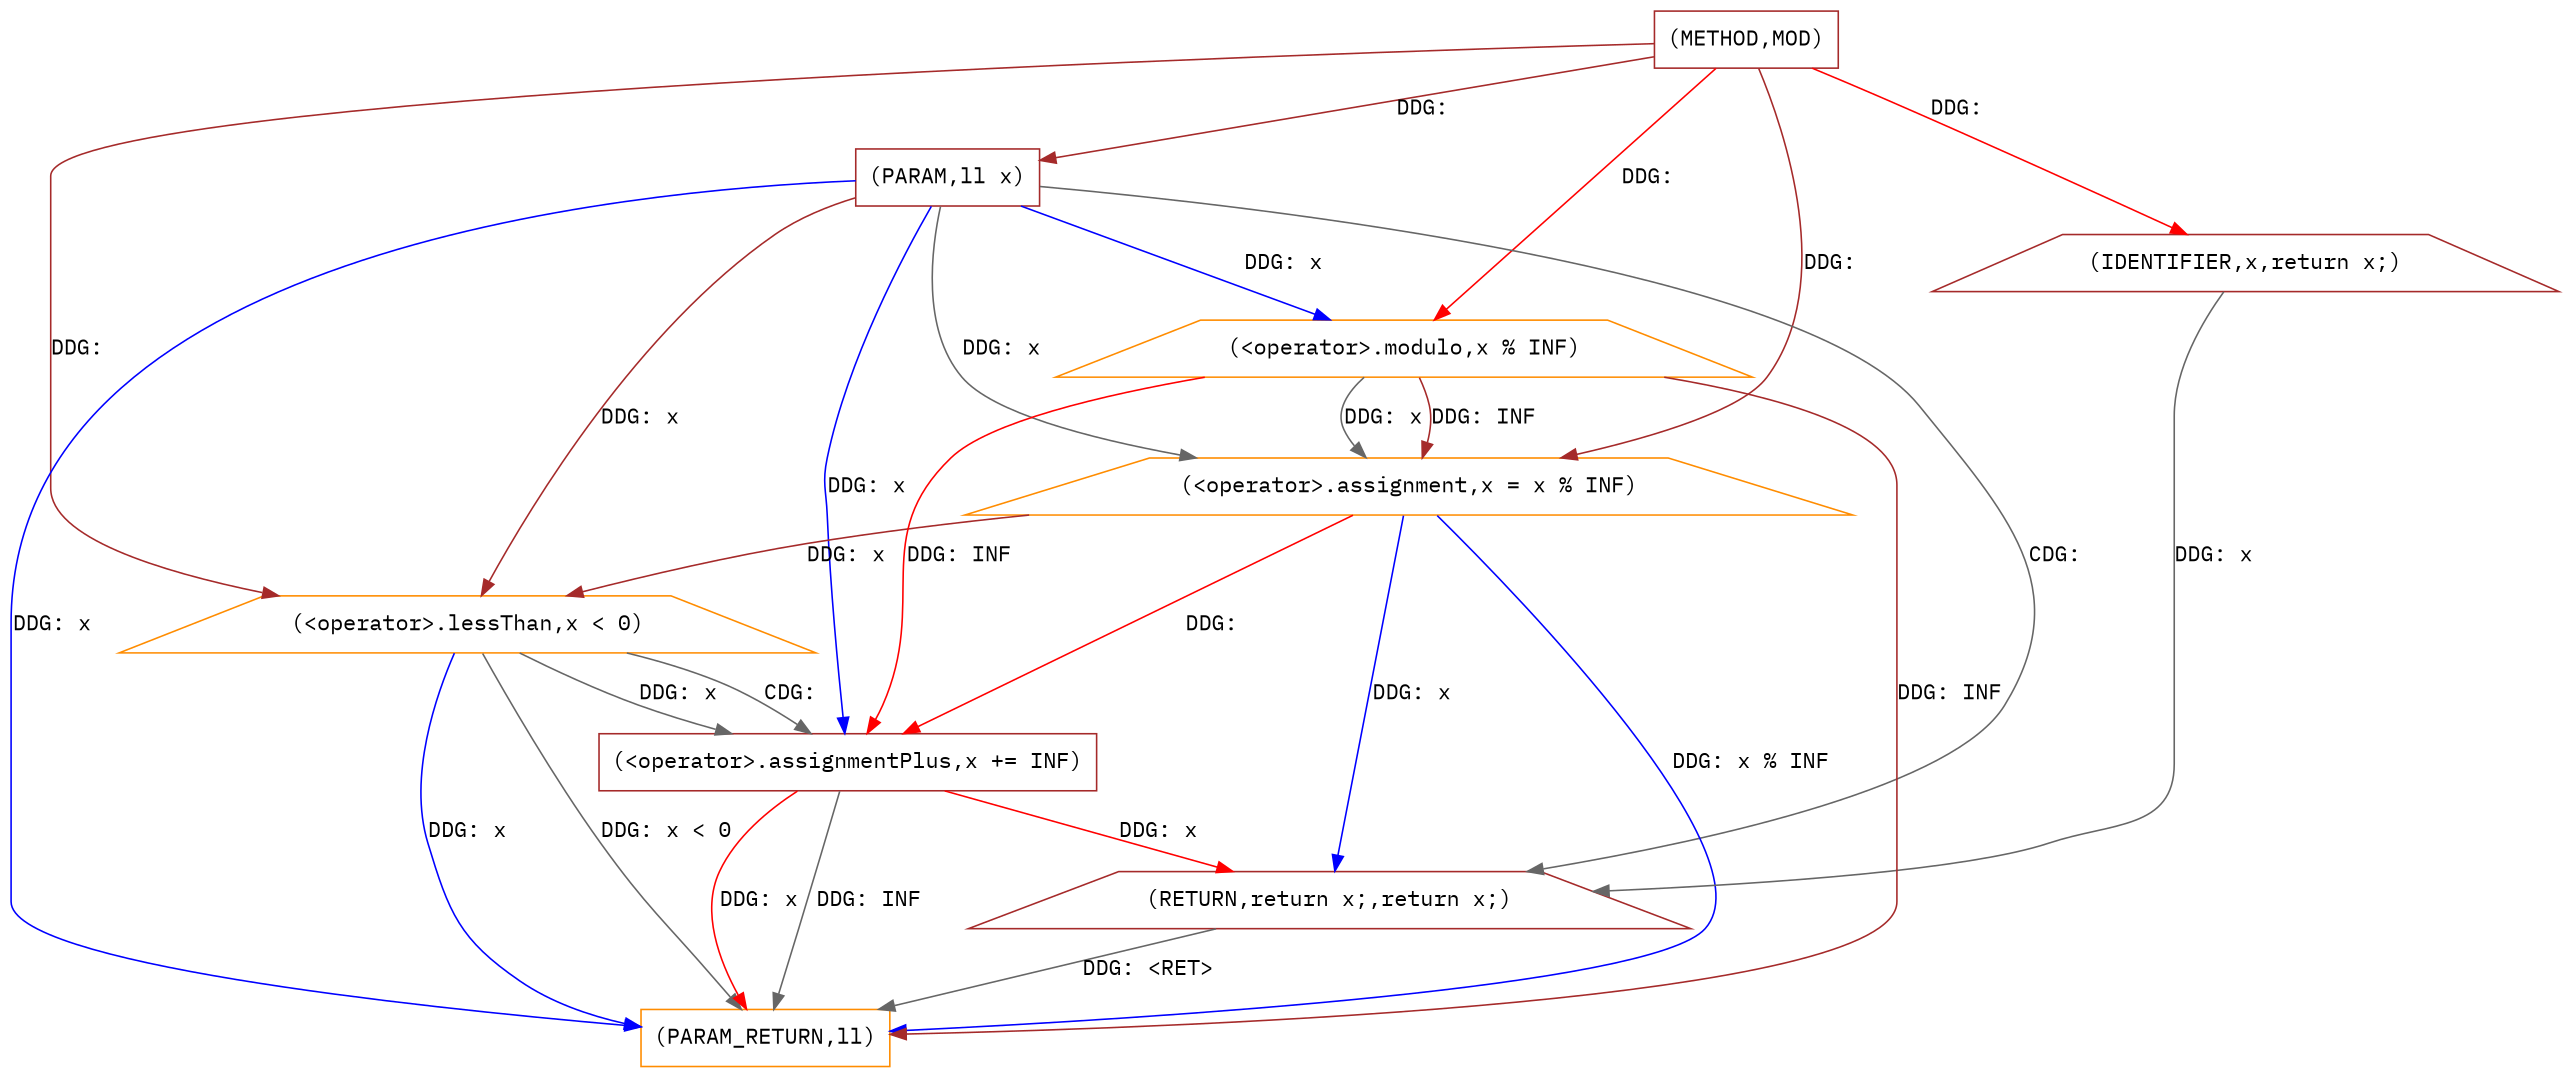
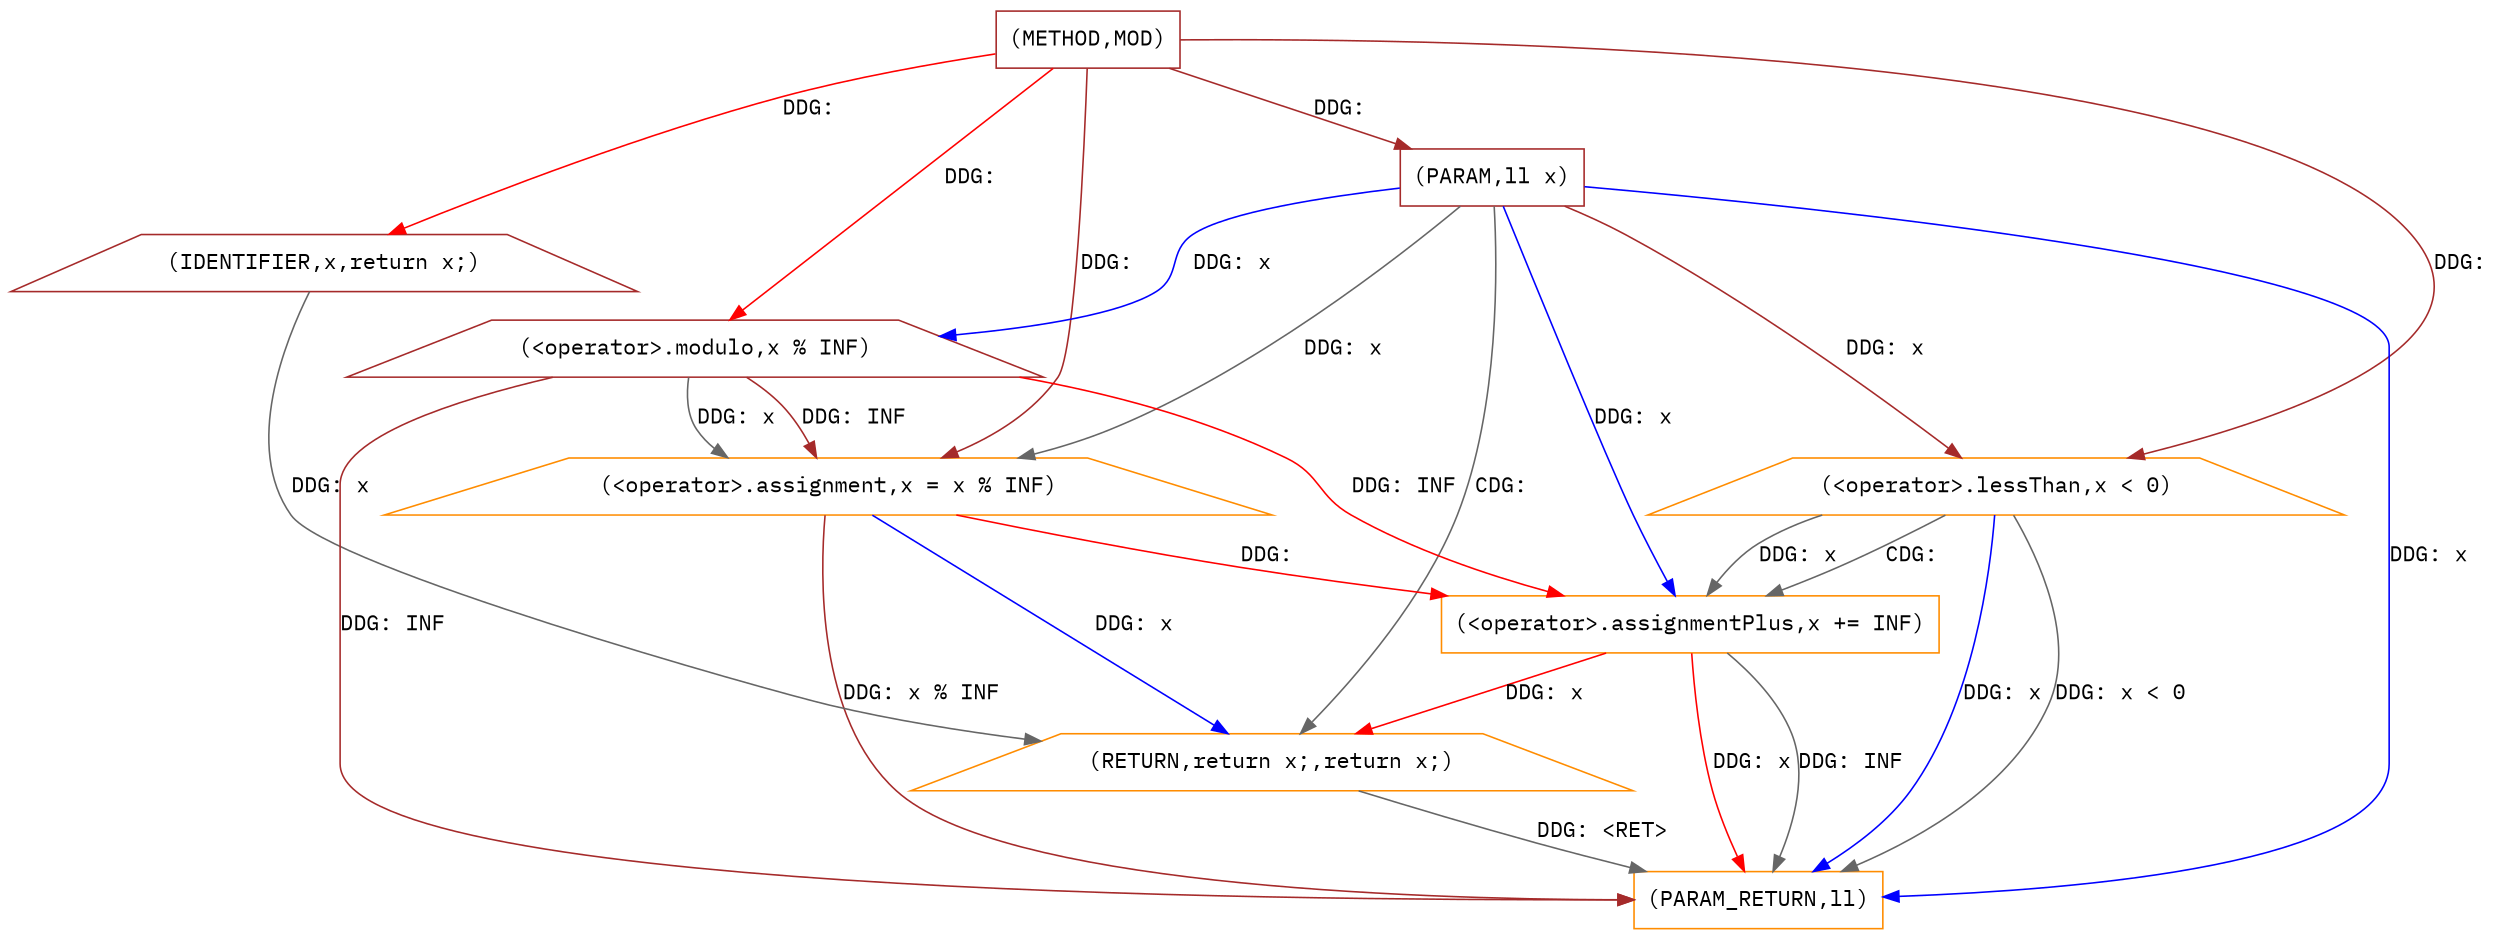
(1404, 349) -> (695, 349)
(804, 544) -> none
(848, 762) -> (1690, 624)
(1330, 900) -> (1272, 762)
(1564, 972) -> (1104, 864)
